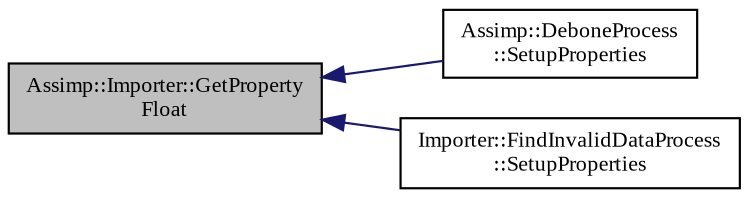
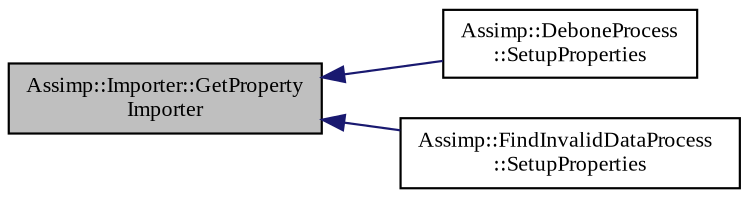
(165, 98) -> (165, 98)
(570, 153) -> (570, 153)
